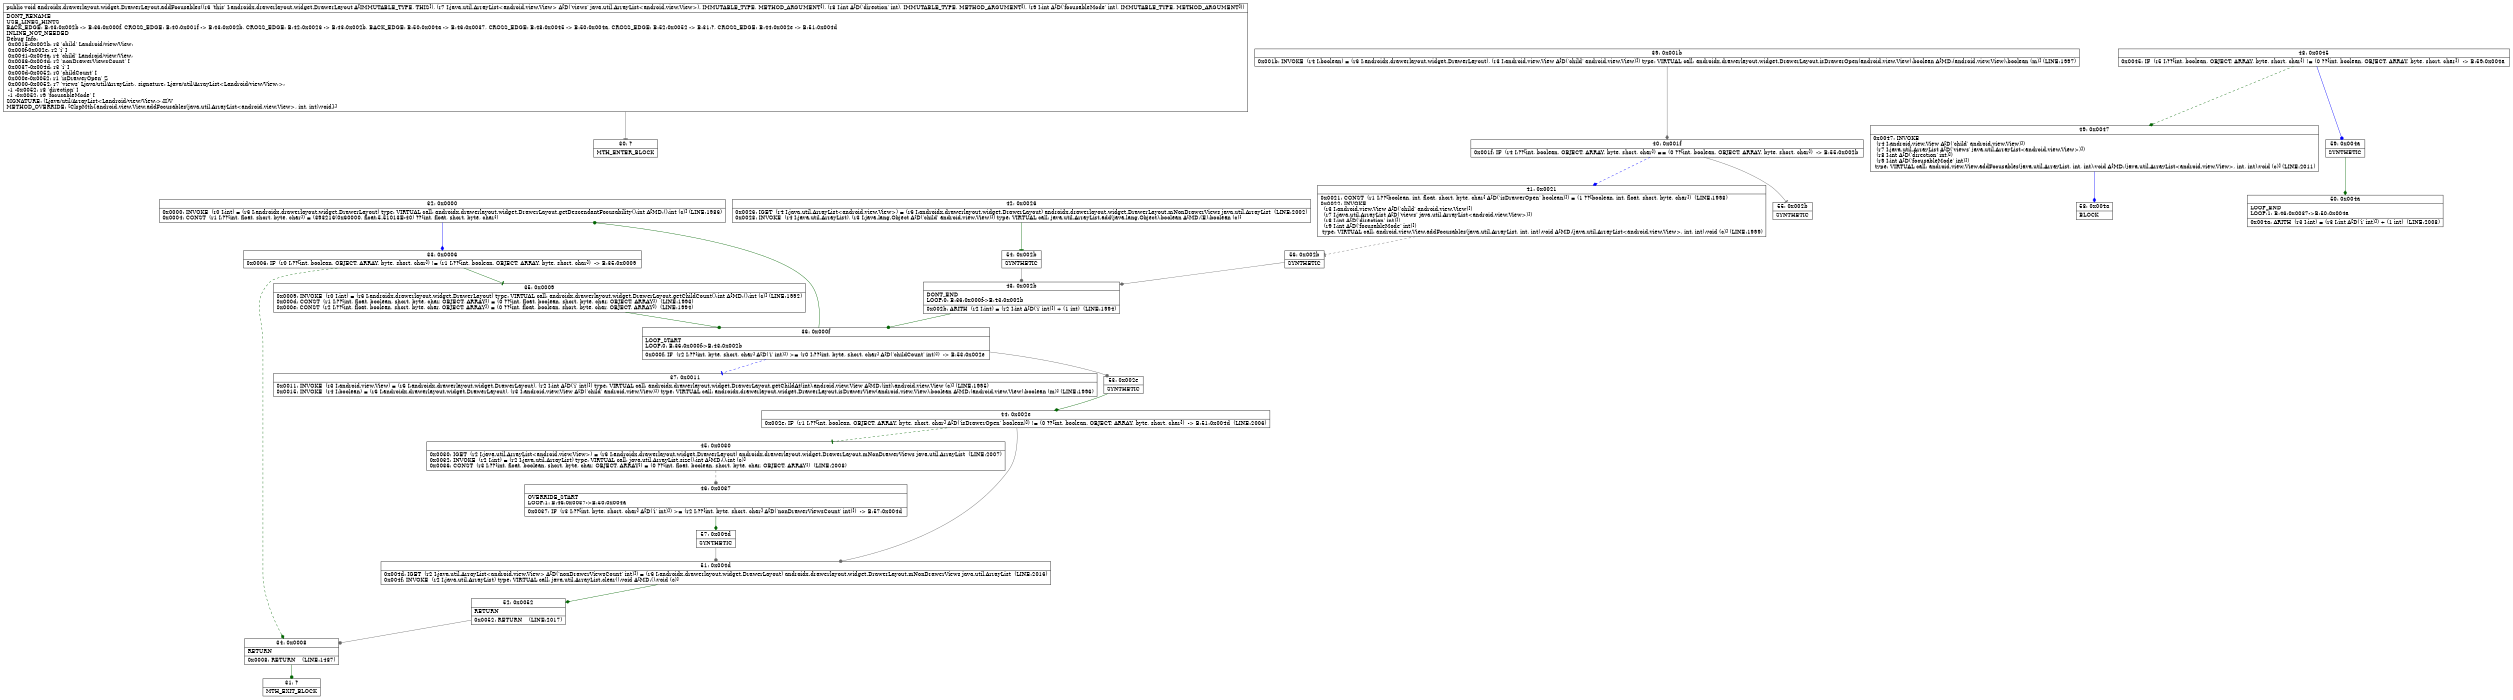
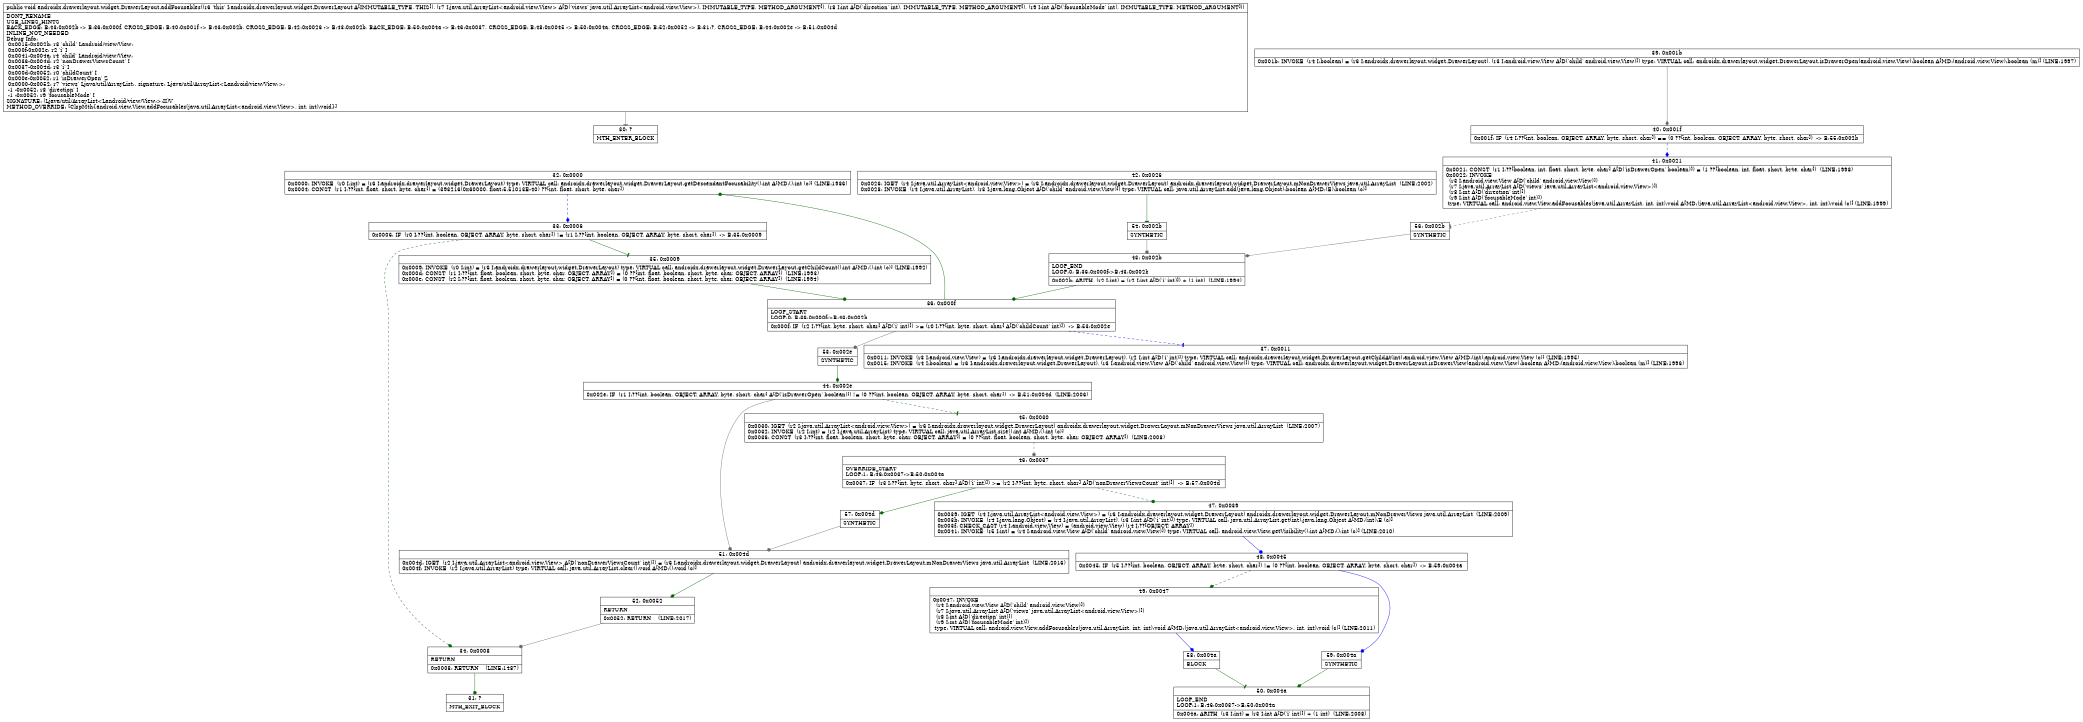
(1793, 211) -> none
(442, 234) -> (568, 206)
(943, 295) -> (1067, 267)
none -> (1224, 519)
none -> (1230, 677)
